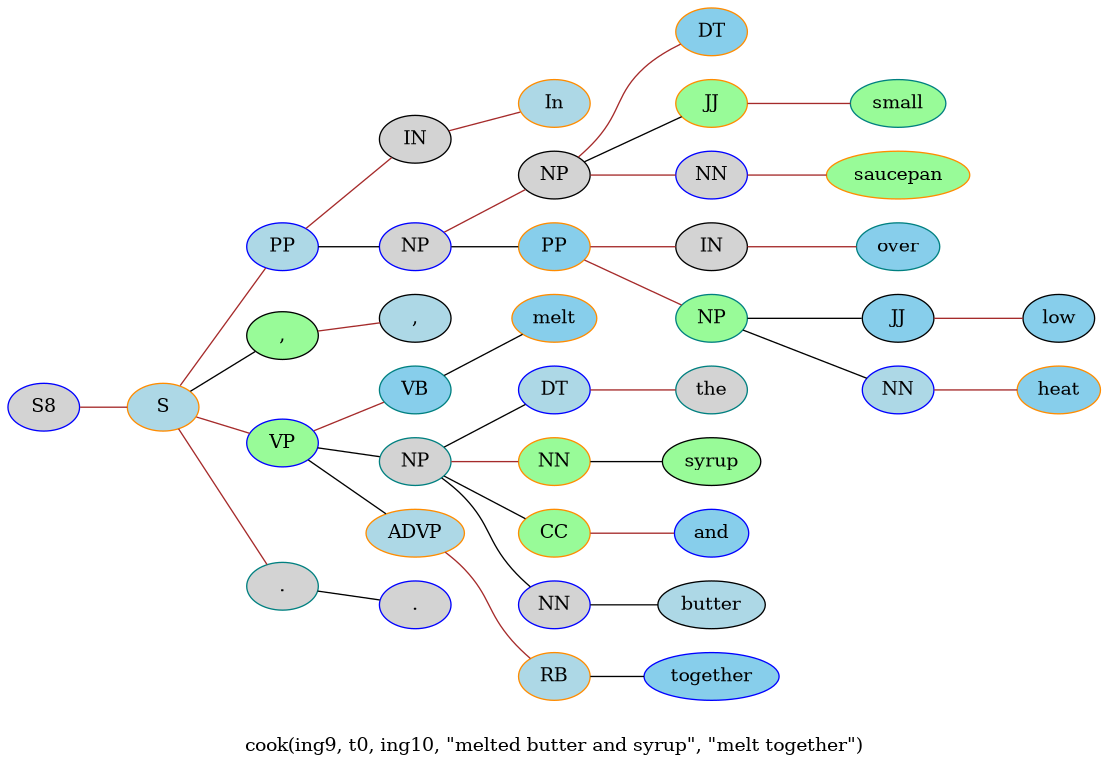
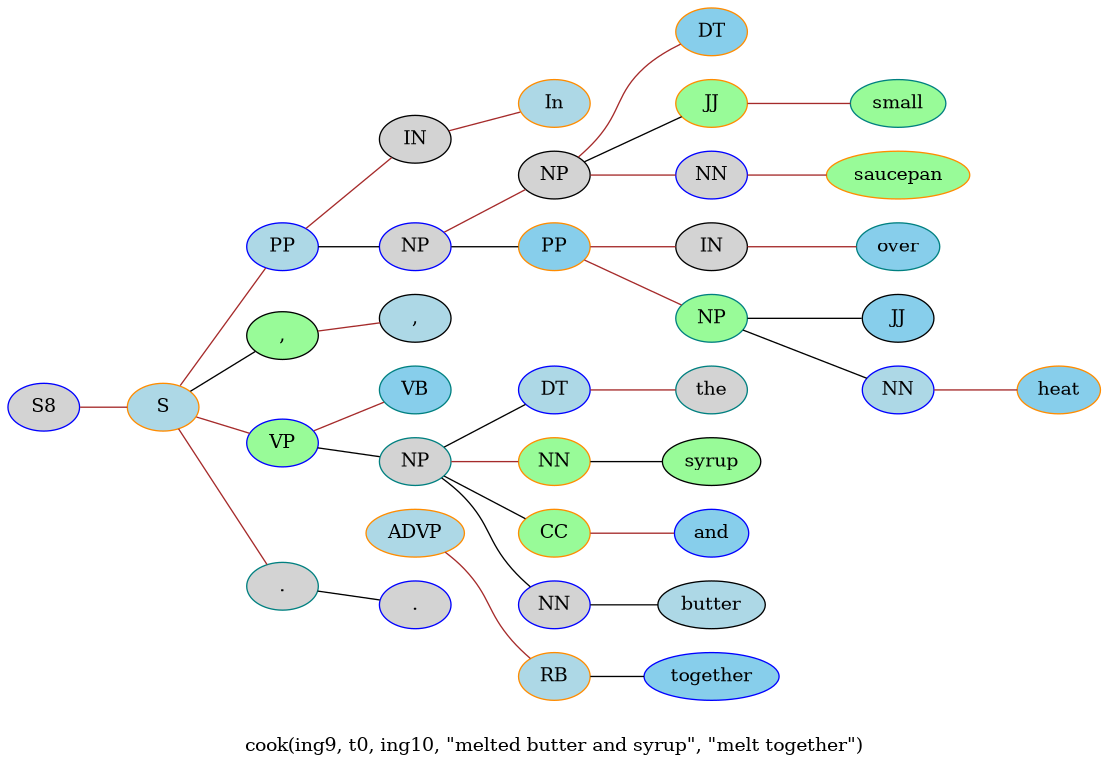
(554, 318) -> none
(1059, 318) -> none
(347, 487) -> none
